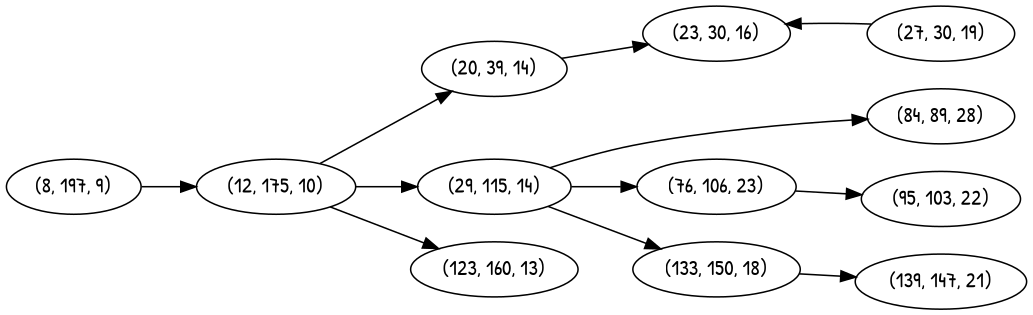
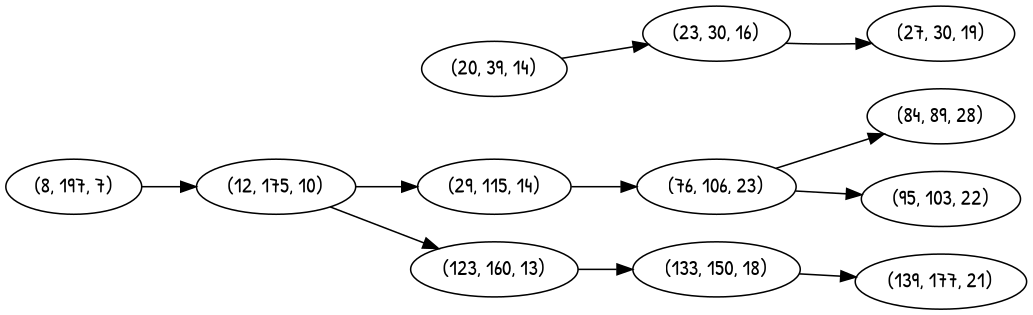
(836, 23) -> (821, 44)
(379, 131) -> none
(699, 135) -> (823, 153)
(74, 187) -> (74, 187)
(597, 225) -> (597, 269)
(941, 282) -> (941, 282)
